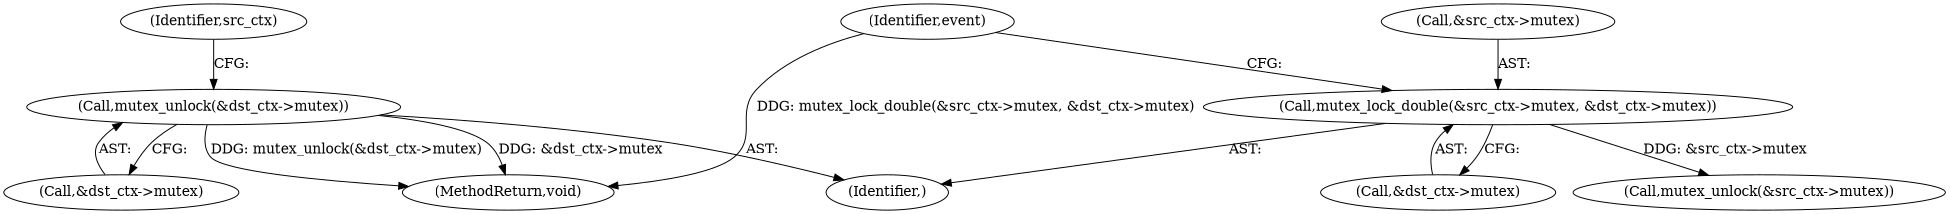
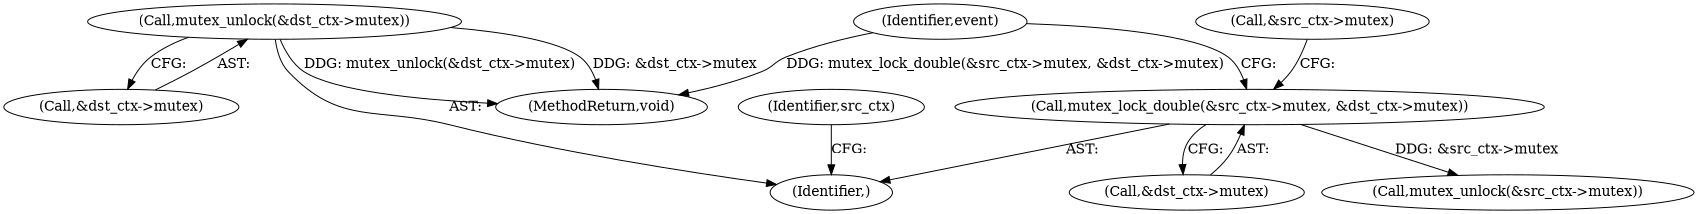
(214, 59) -> (831, 145)
(1517, 64) -> (1320, 64)
